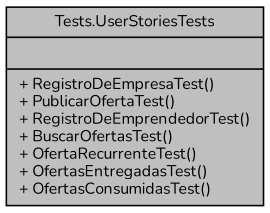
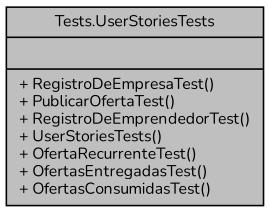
(96, 137) -> (91, 137)
